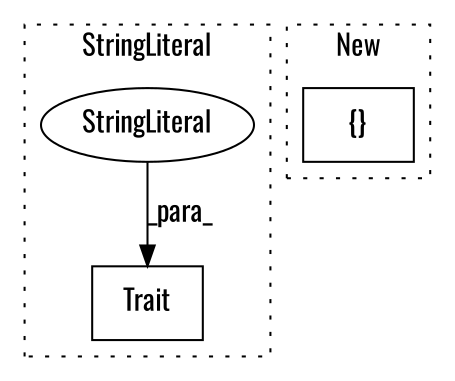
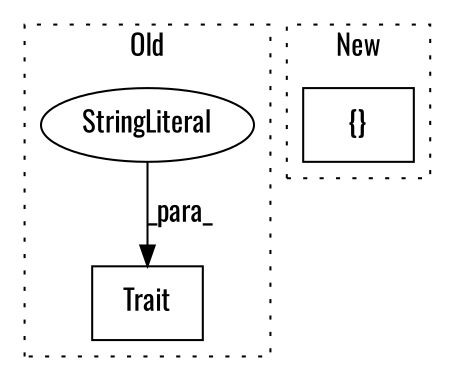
(148, 48) -> (148, 48)
